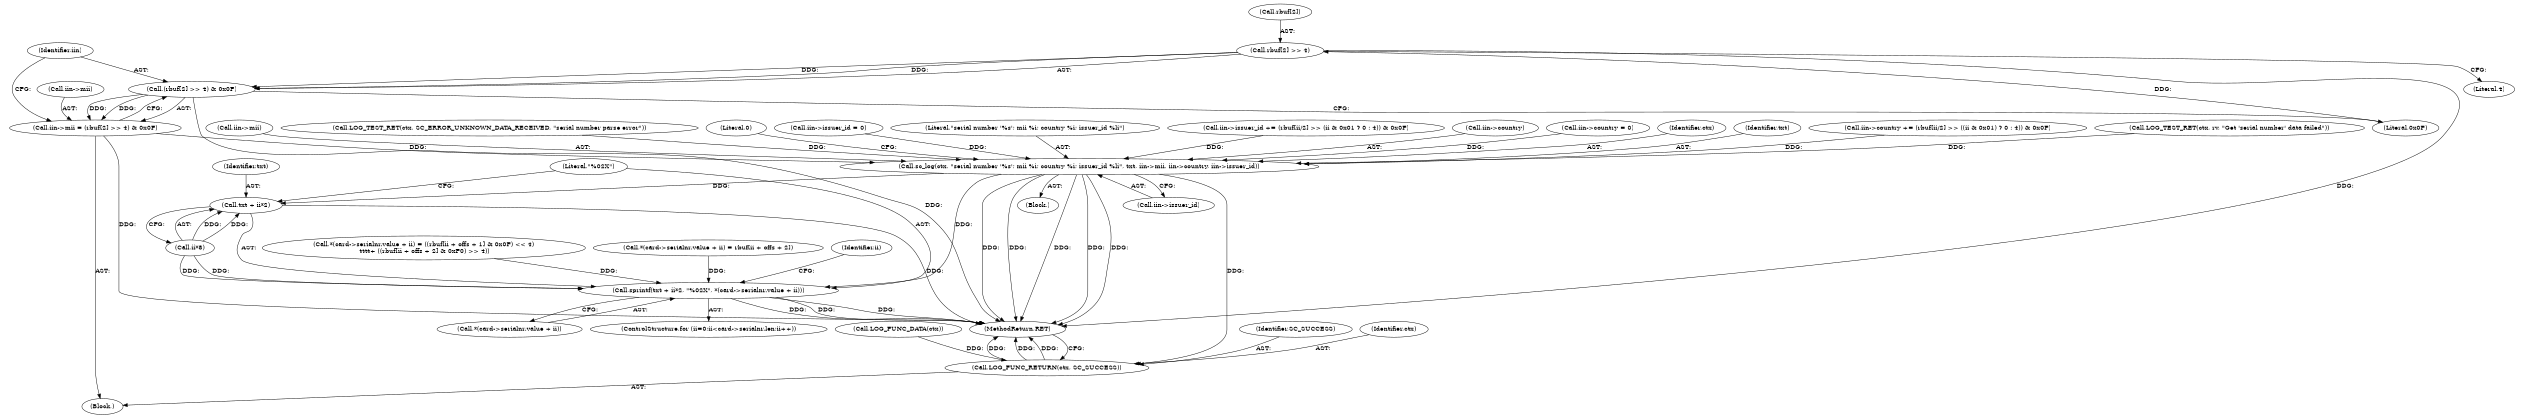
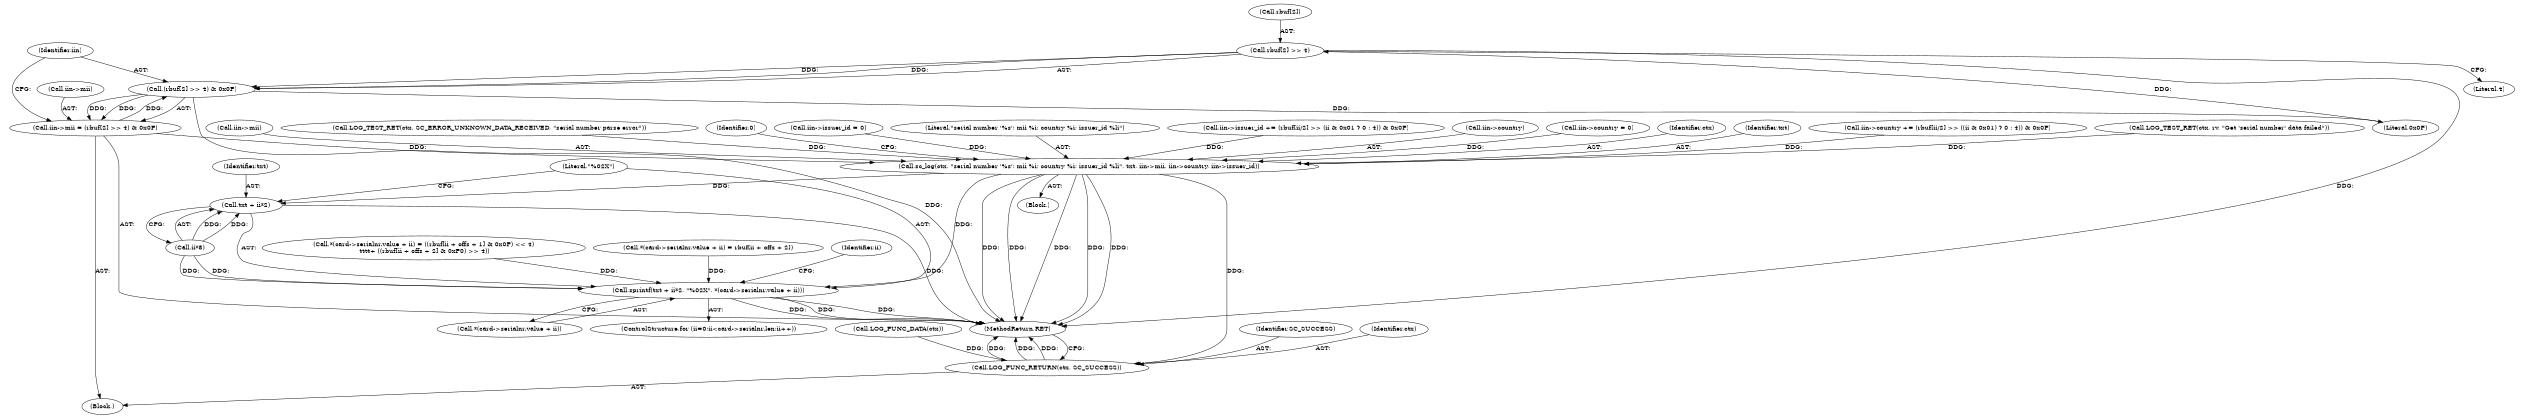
(156, 109) -> (156, 109)
(1342, 109) -> (1342, 109)
(736, 128) -> (736, 128)
(1169, 205) -> none
(128, 225) -> (128, 225)
